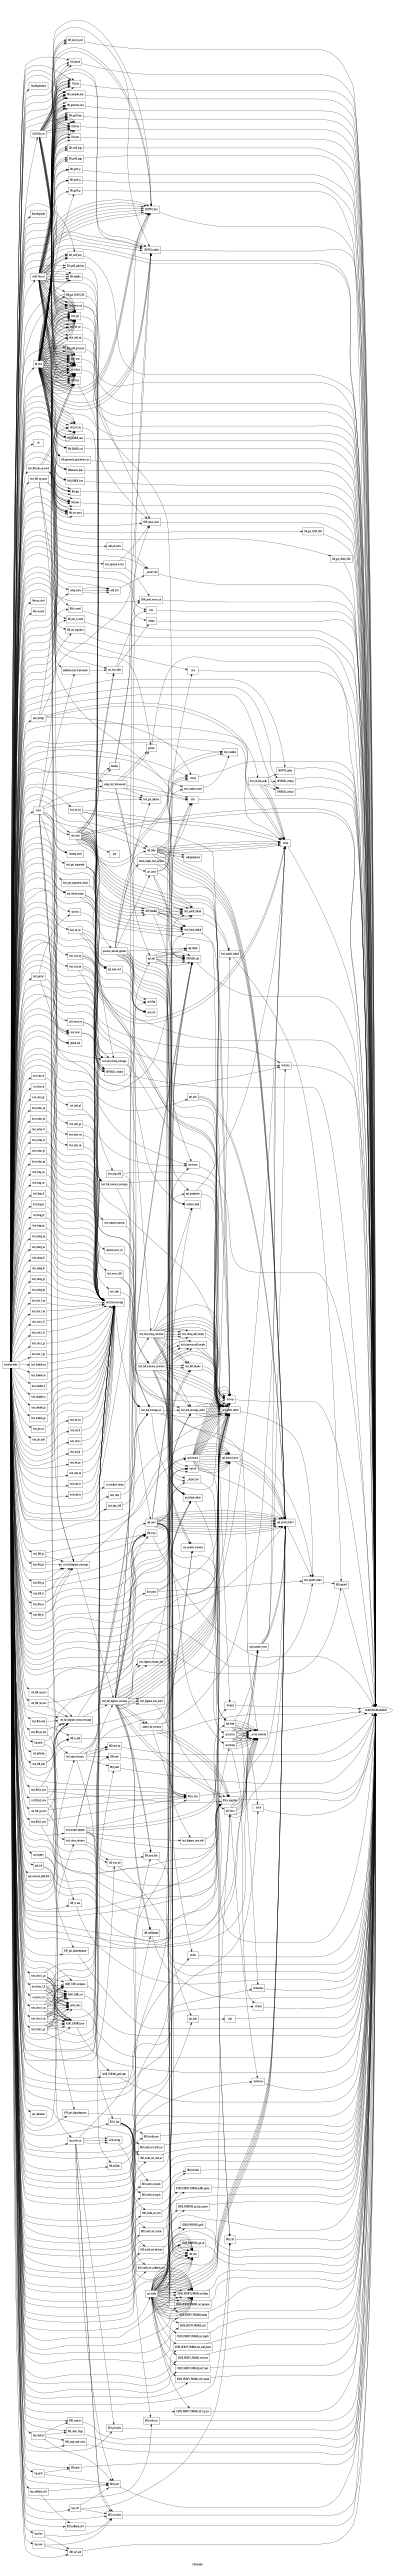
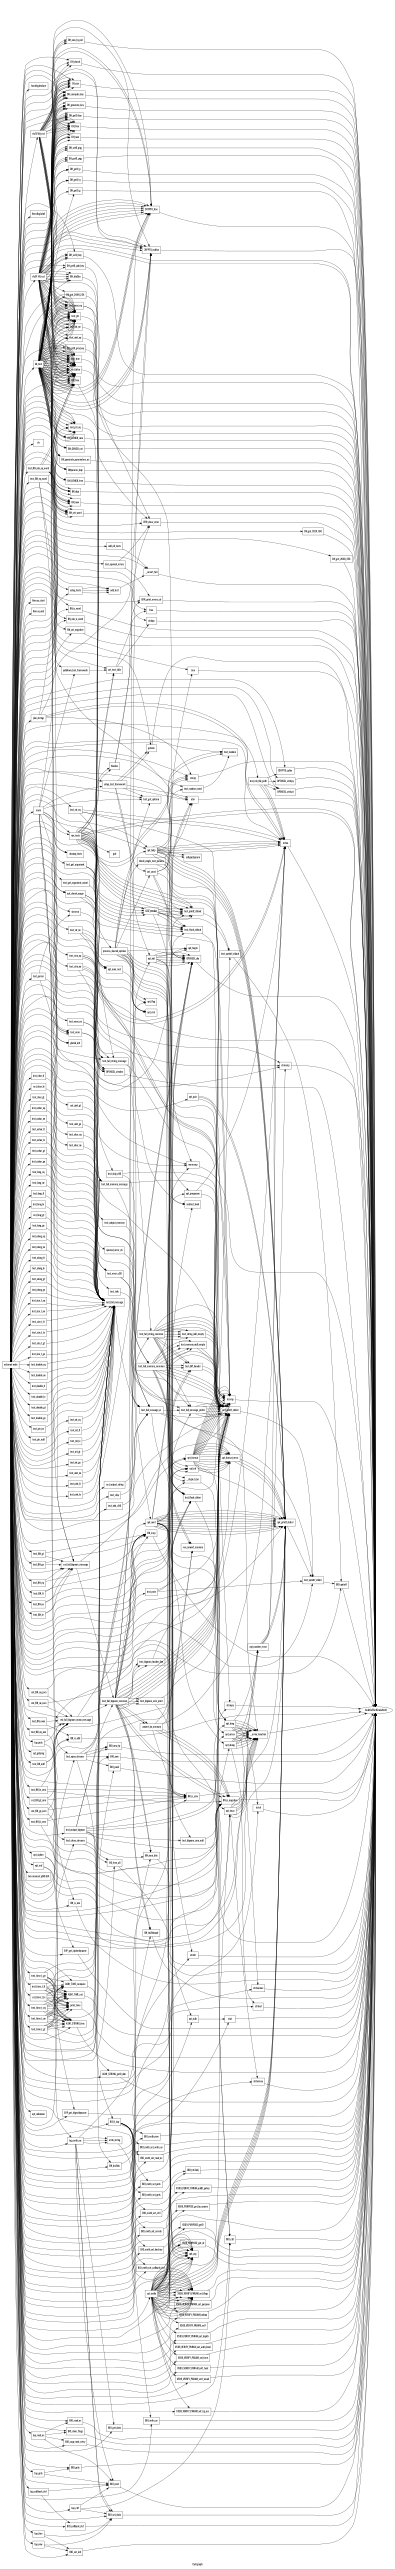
(95, 1203) -> (97, 1186)
(176, 1258) -> none
(168, 1536) -> (212, 1589)
none -> (16, 1950)
none -> (33, 2209)
